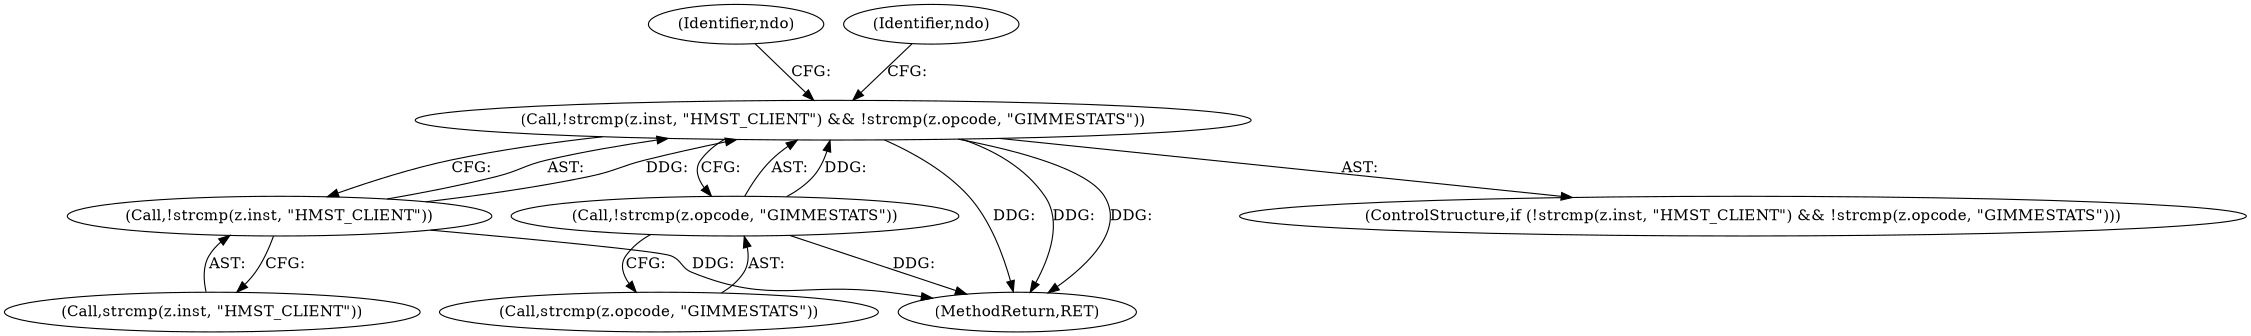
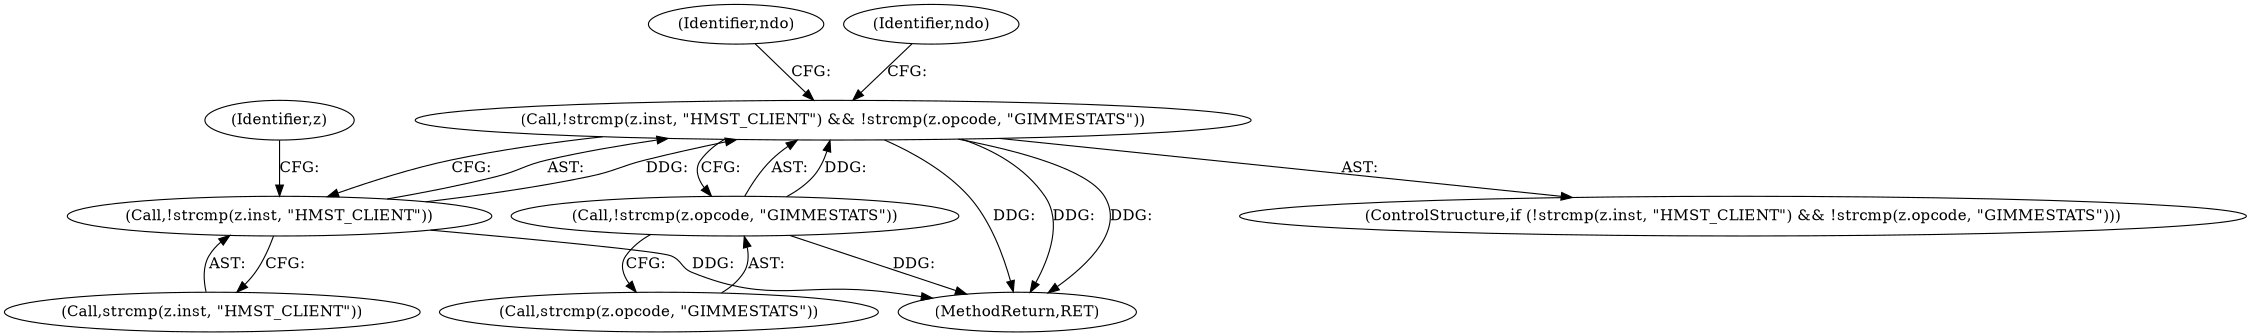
none -> (280, 120)
